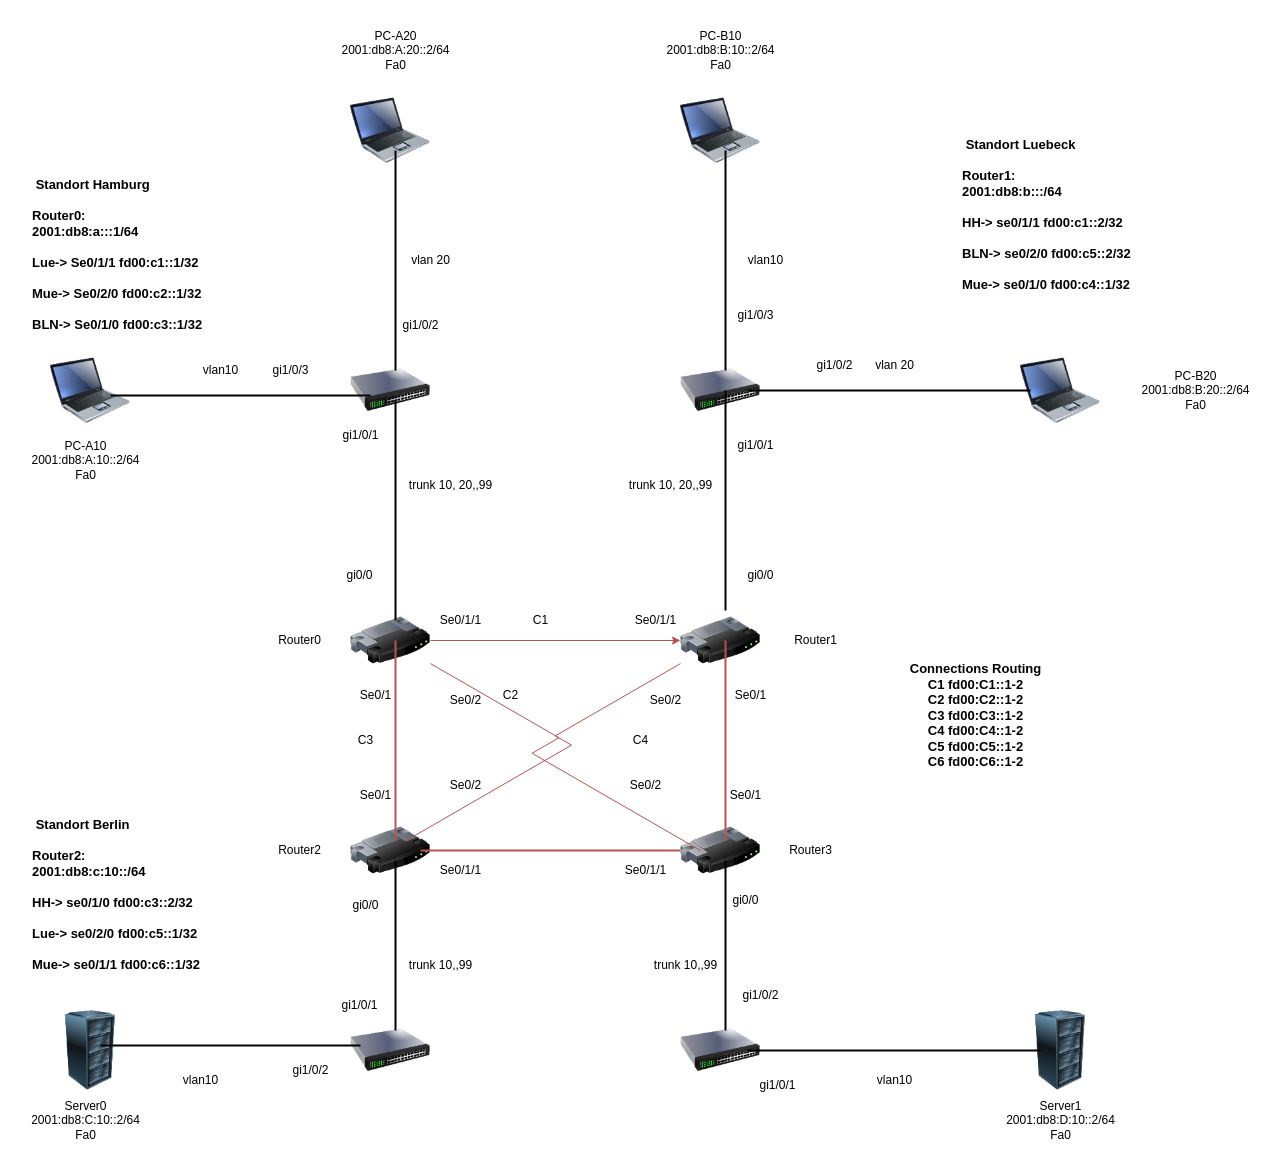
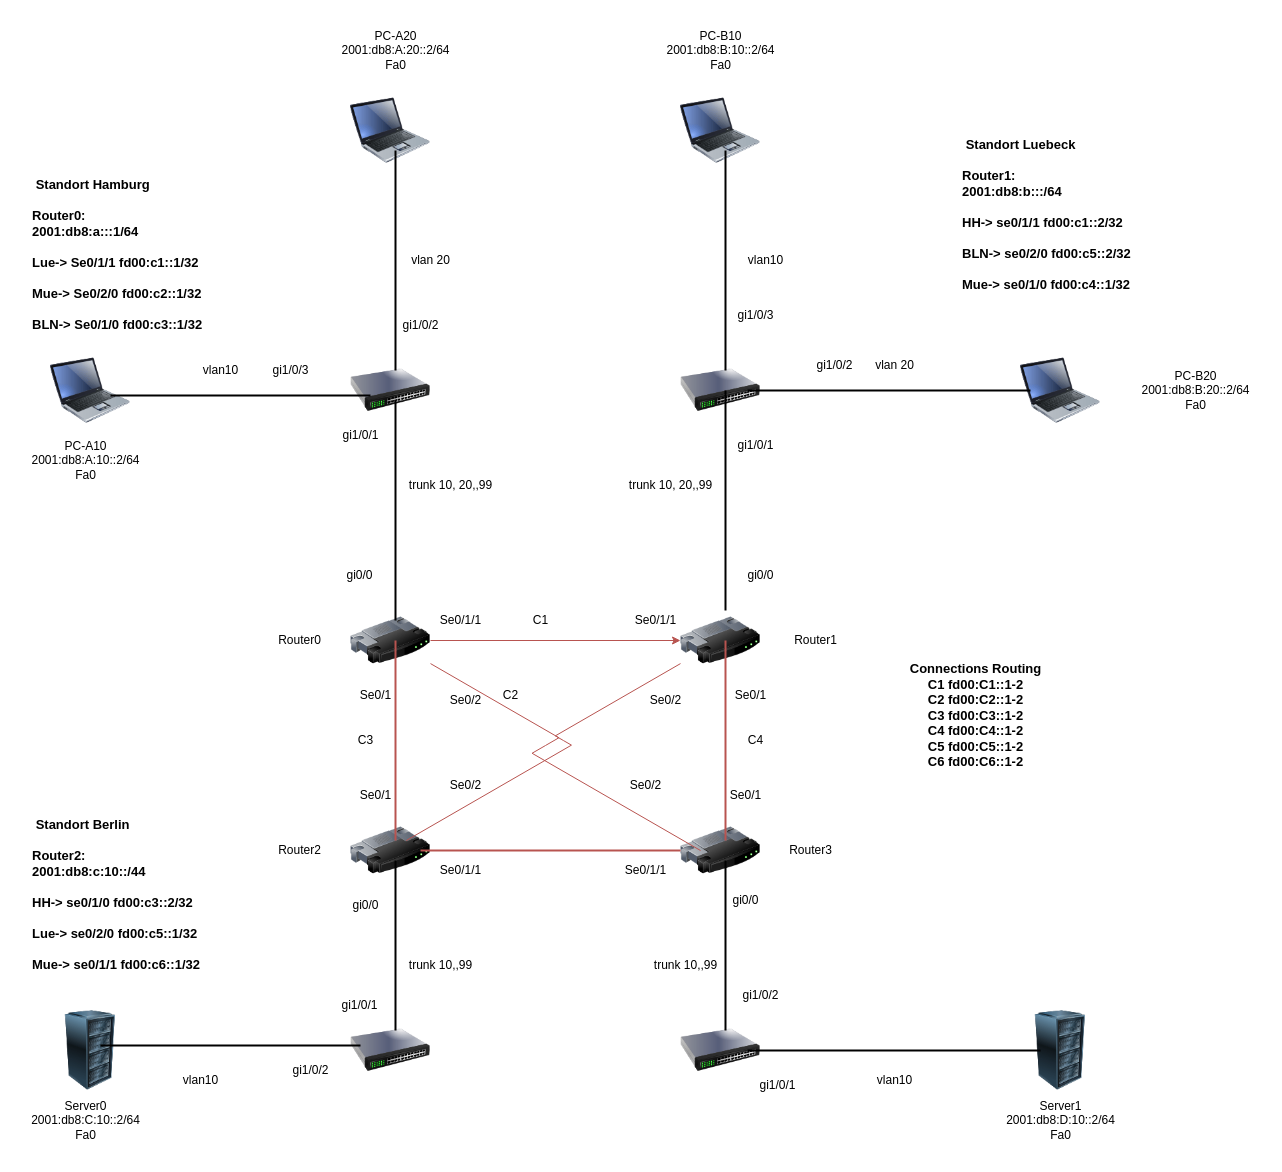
(641, 741) -> (756, 741)
(115, 861) -> (115, 861)
